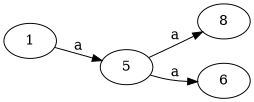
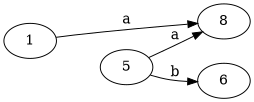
(74, 53) -> (122, 30)
(175, 73) -> (175, 73)
